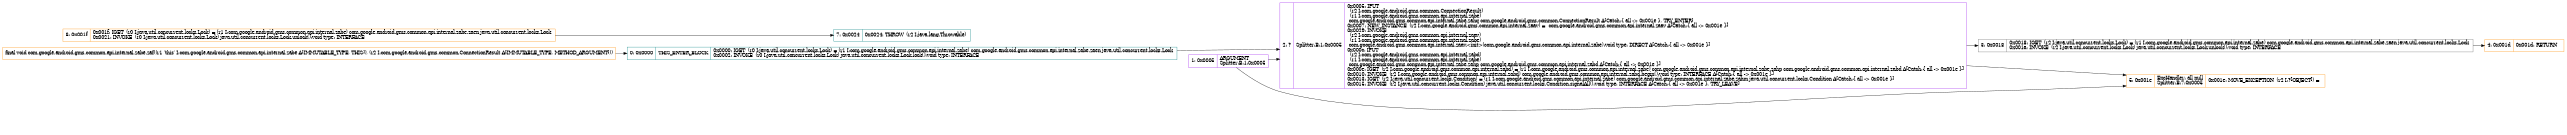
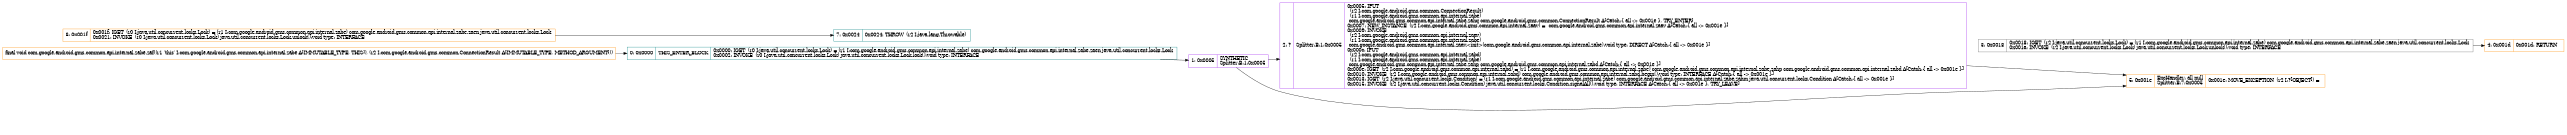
(1368, 31) -> (1368, 31)
(1971, 46) -> none
(1227, 50) -> (1173, 60)
(1234, 59) -> (1234, 59)
